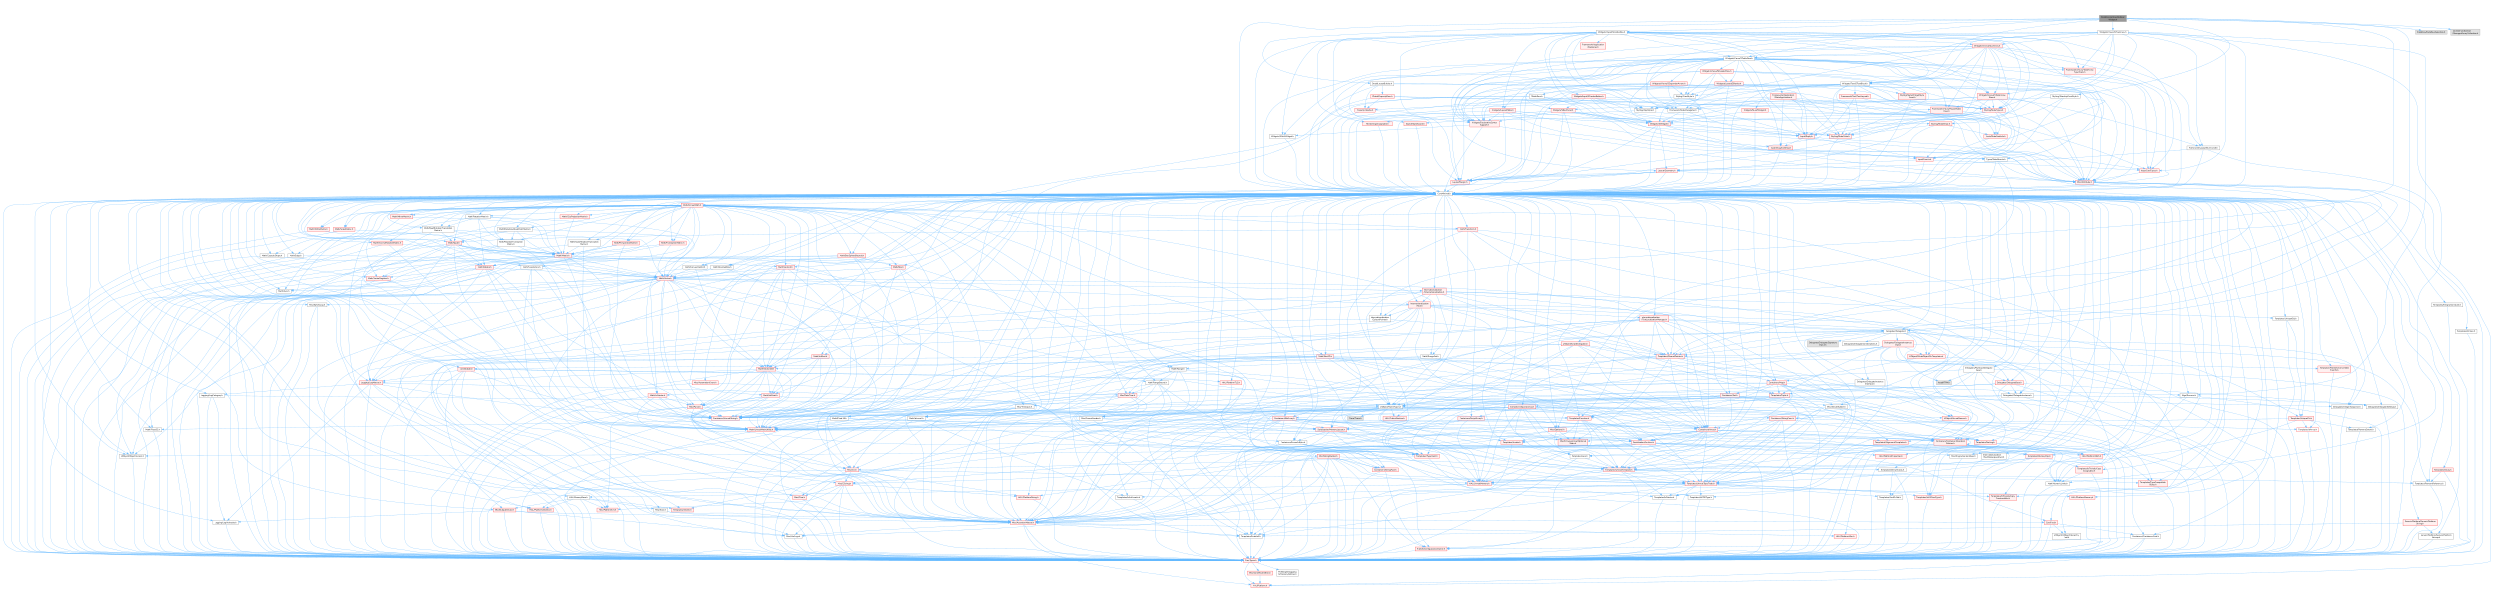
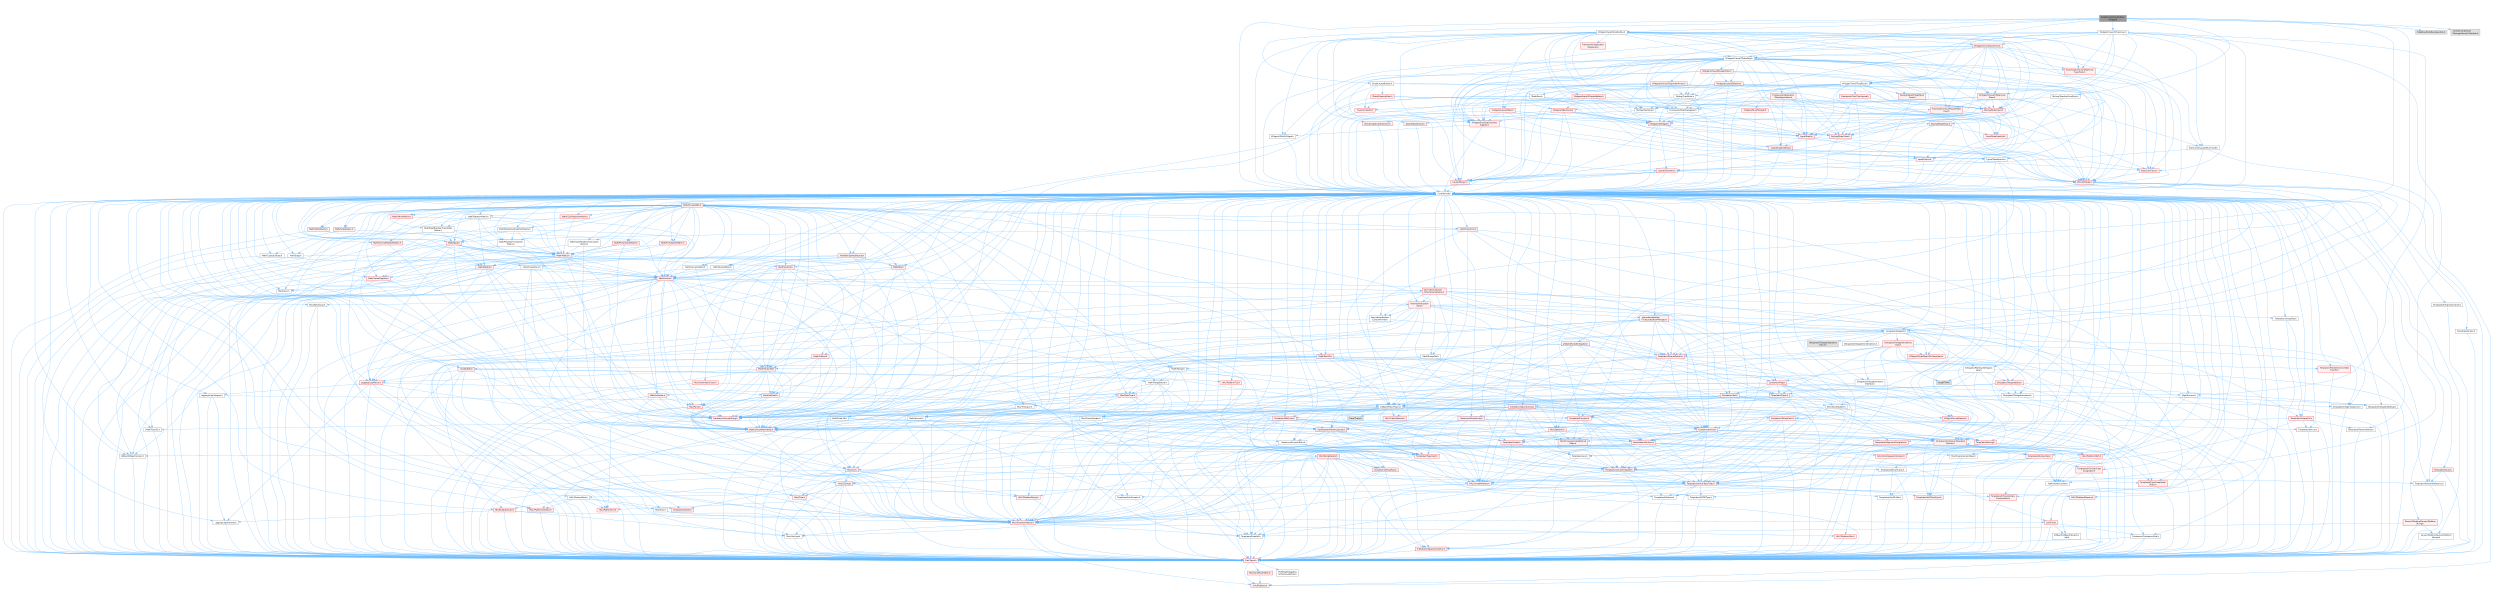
(1378, 124) -> (1378, 124)
(1891, 456) -> (1891, 456)
(1994, 456) -> none
